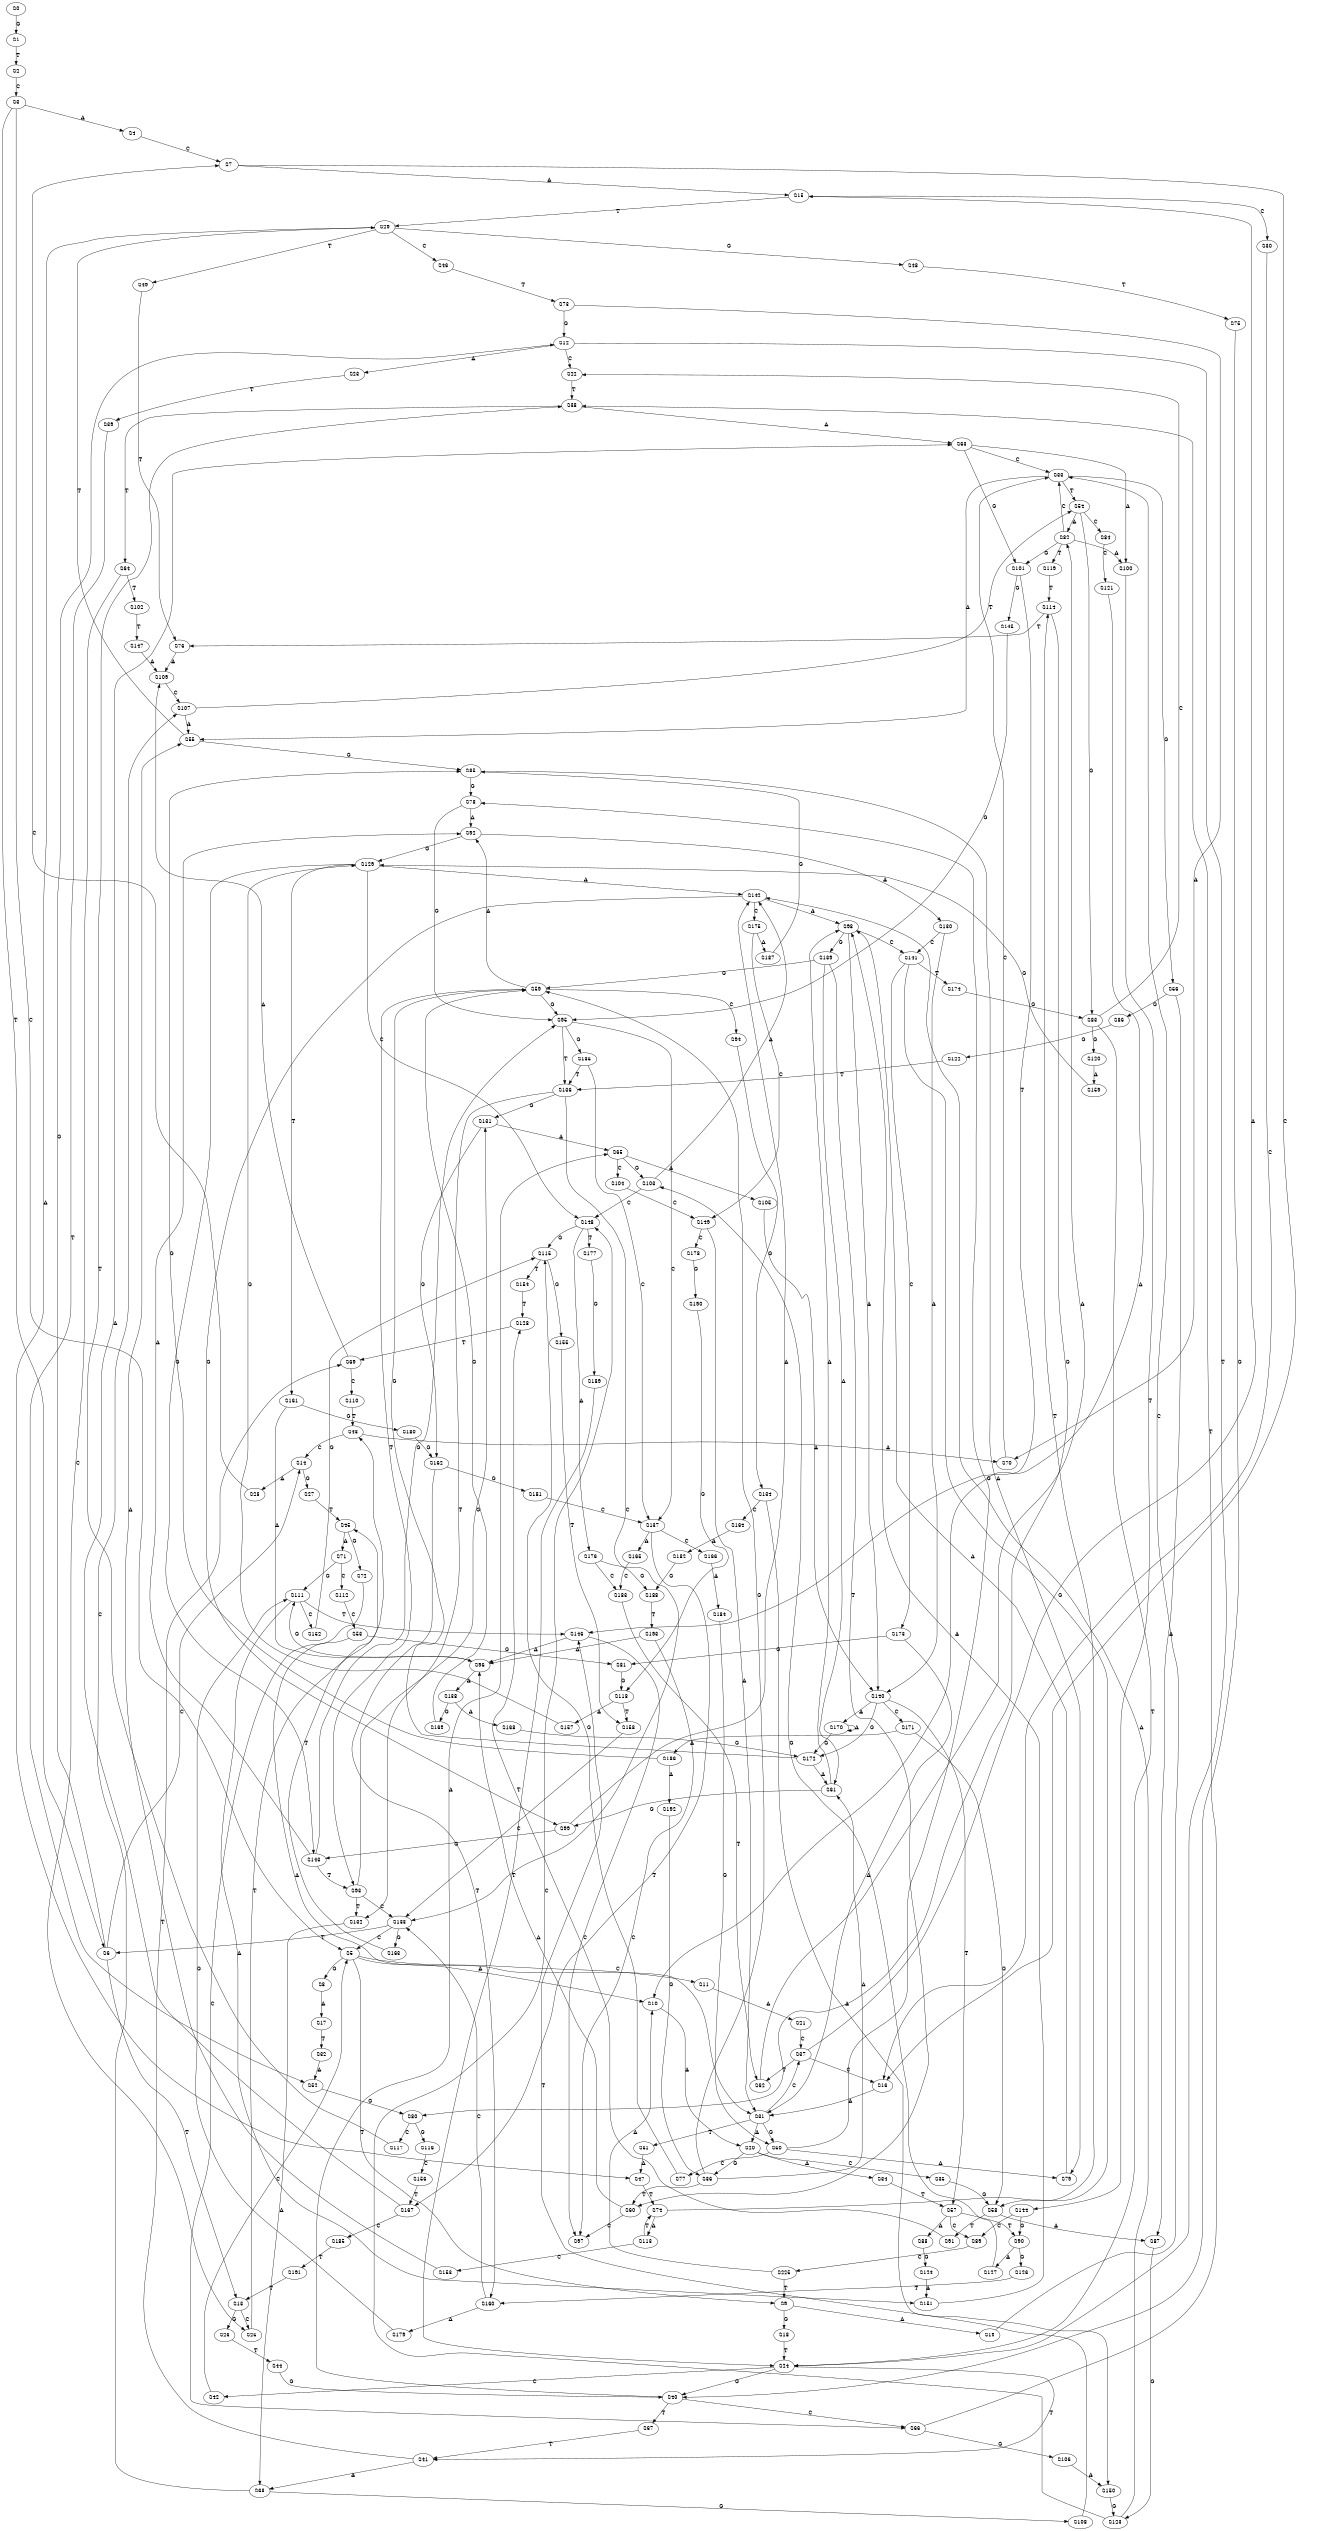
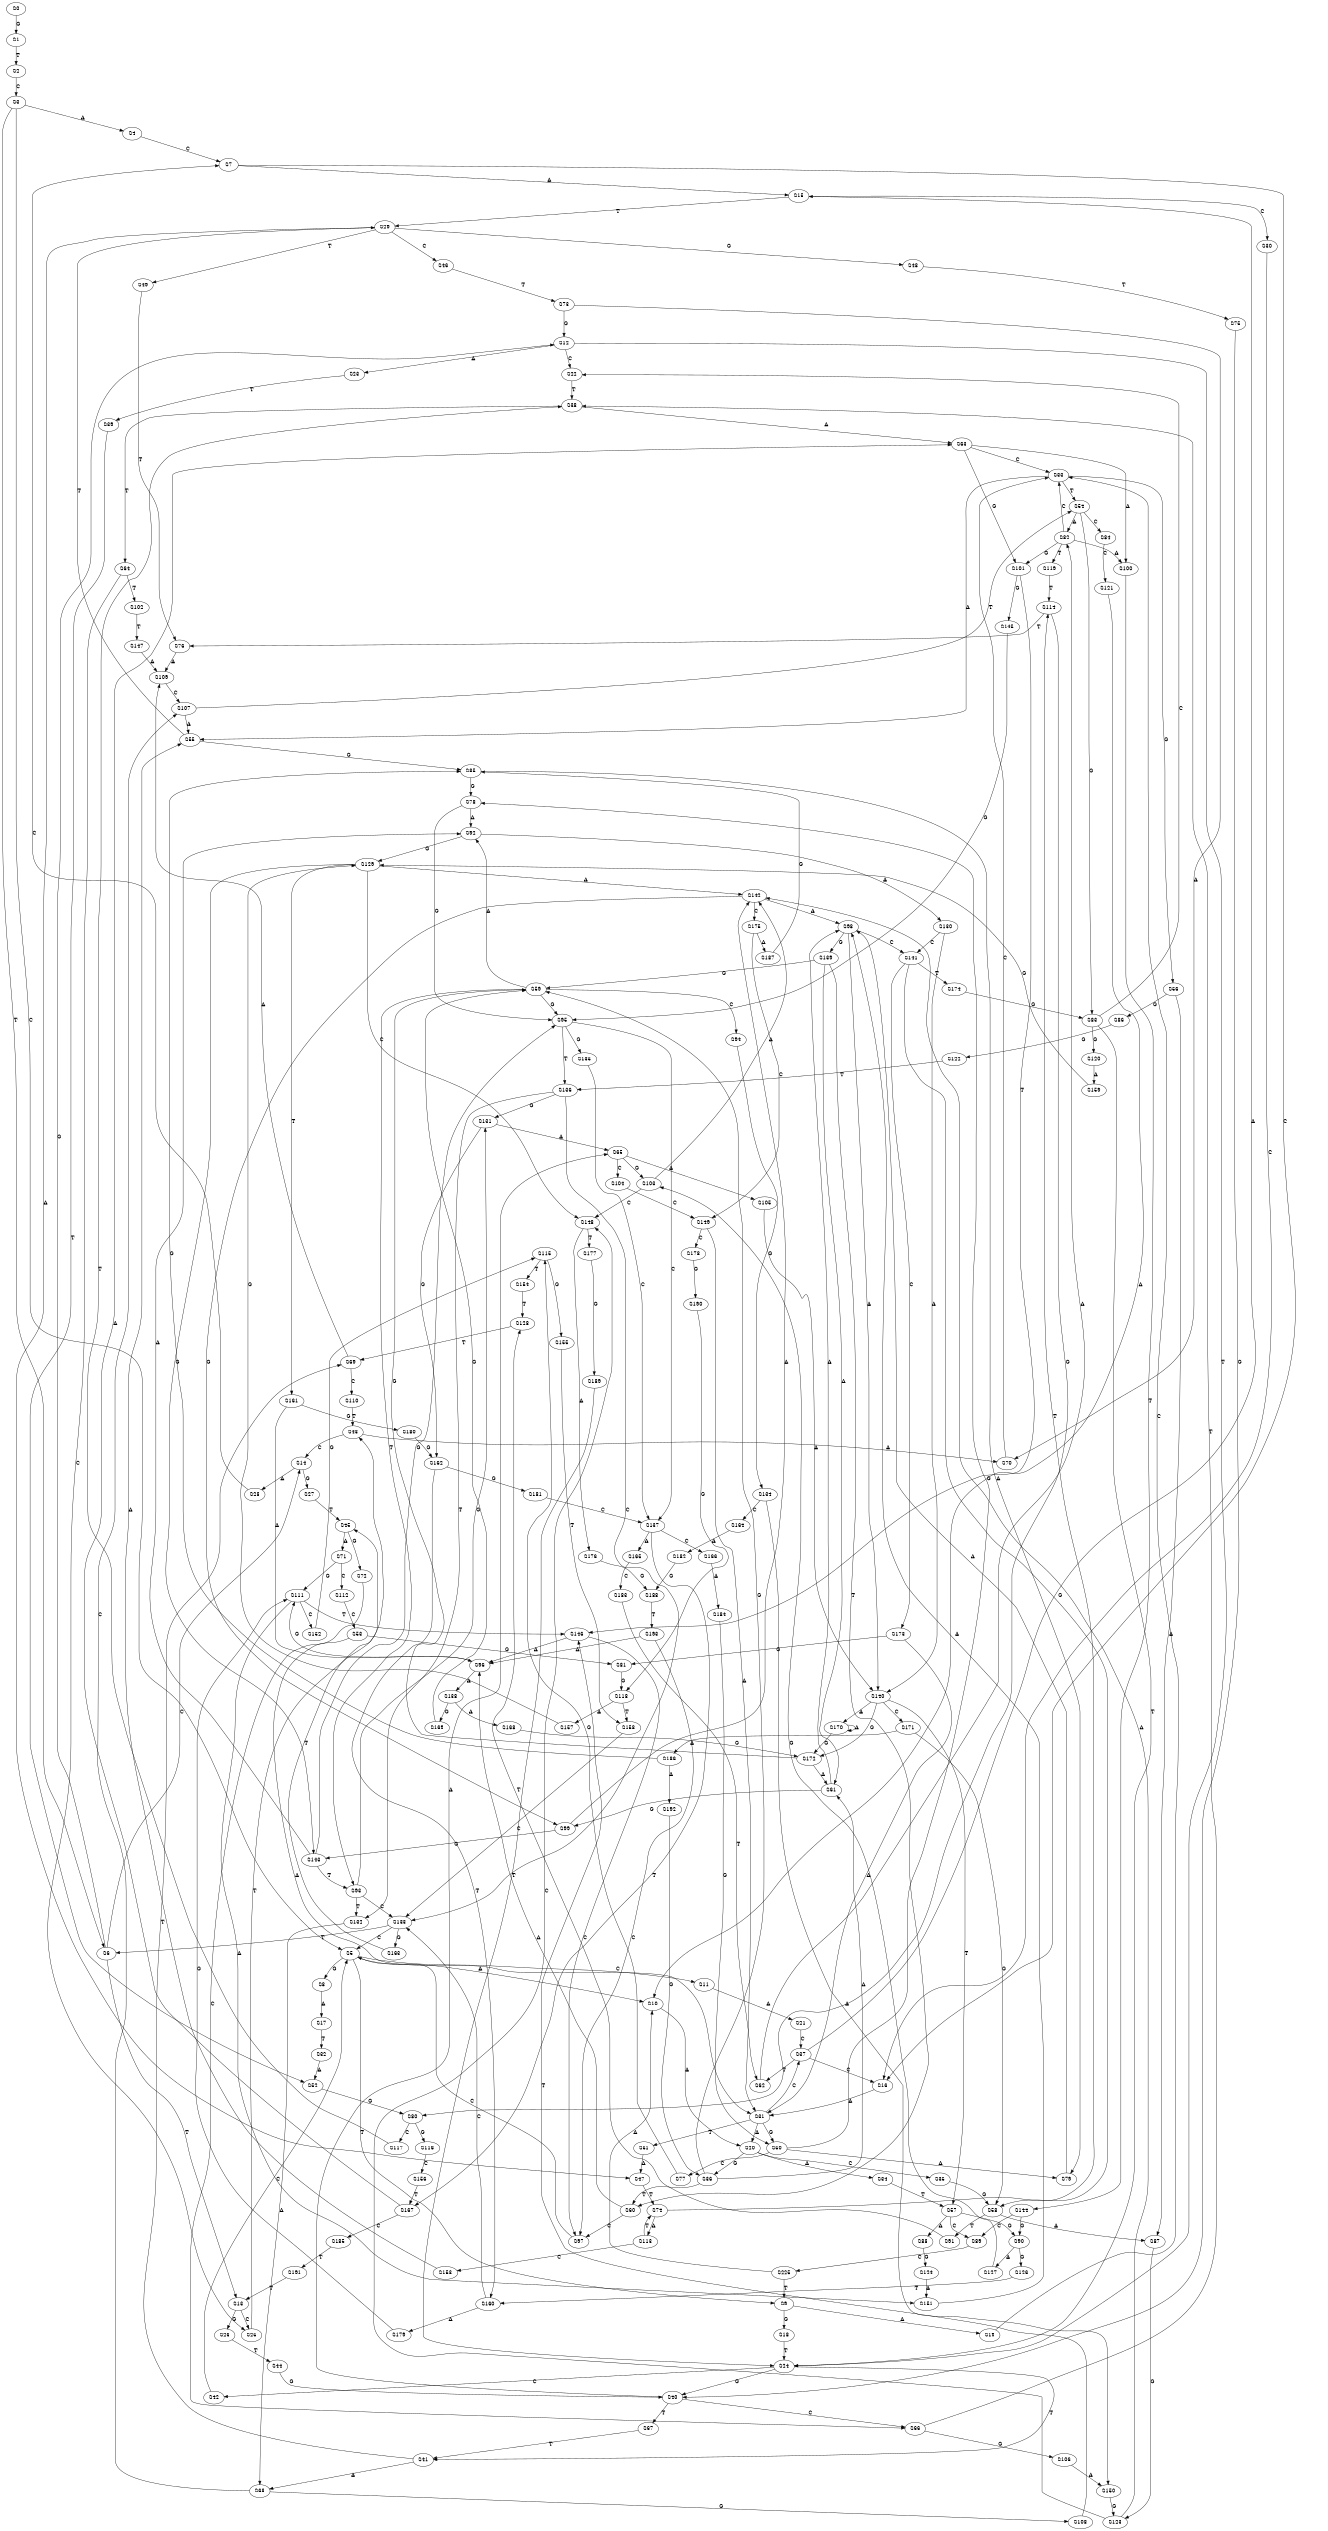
(576, 1073) -> none
(562, 1233) -> none
(605, 1575) -> none
none -> (454, 2094)
(1010, 2226) -> (1010, 2226)
